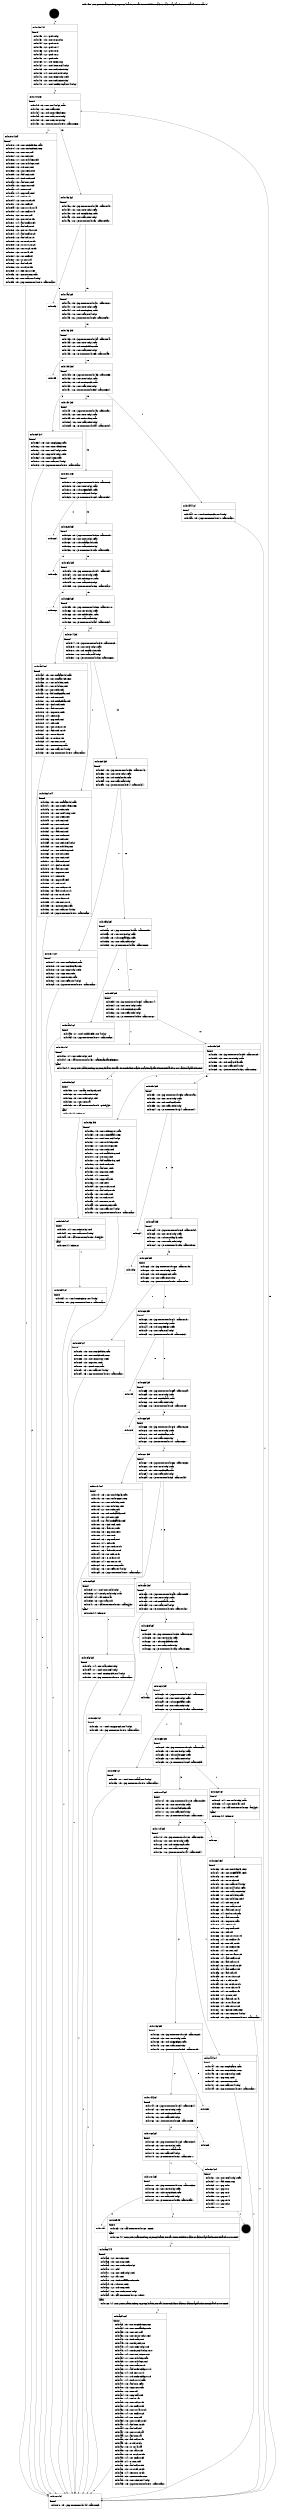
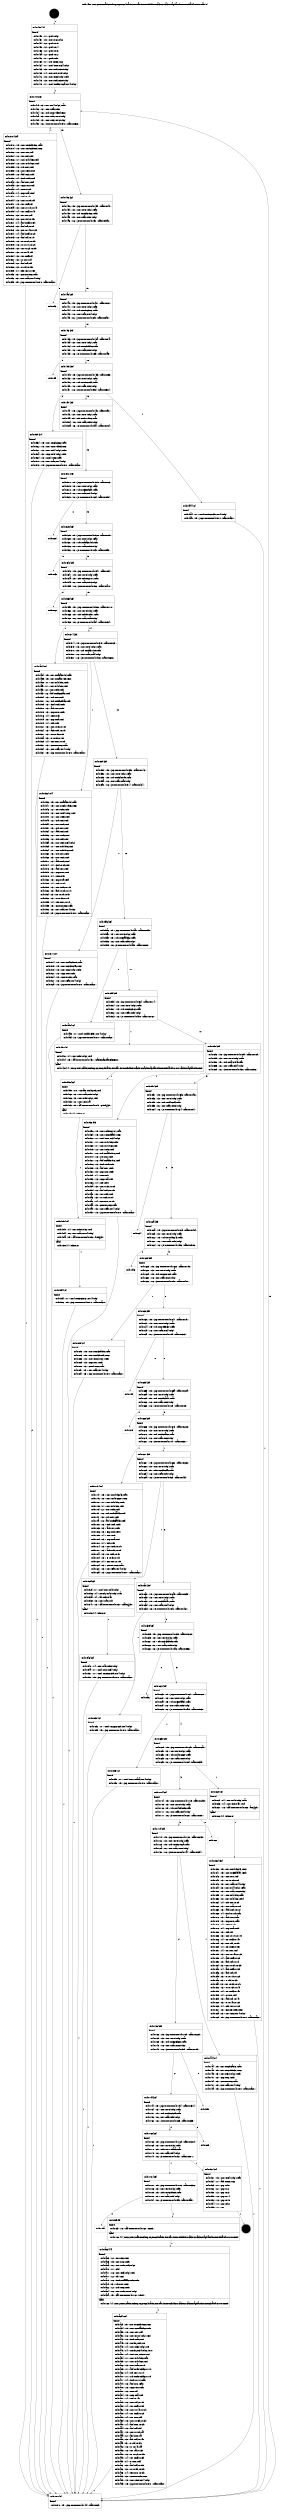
(48, 130) -> (50, 131)
